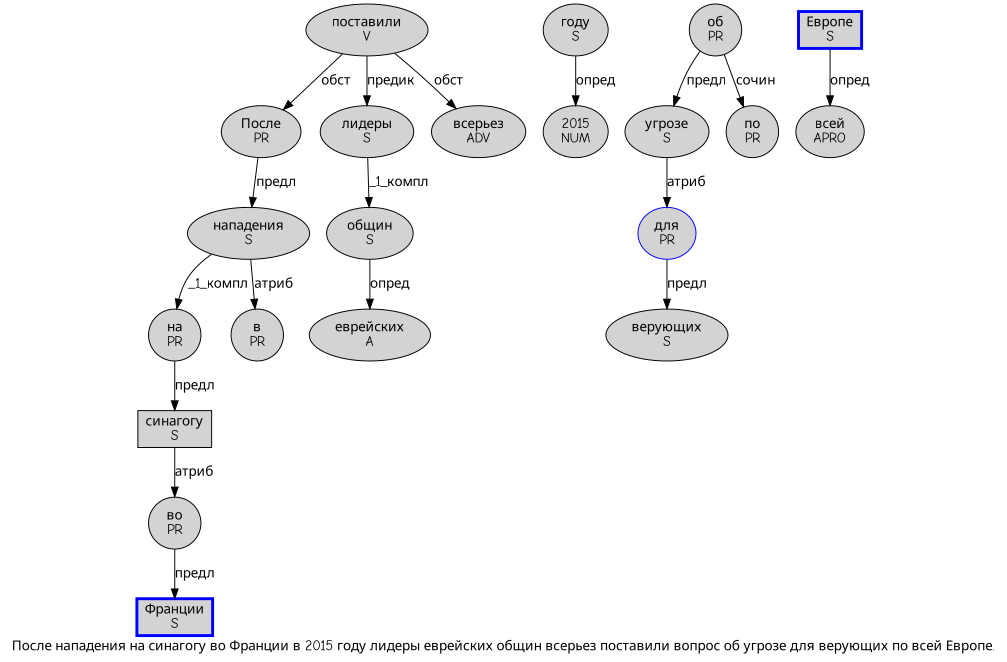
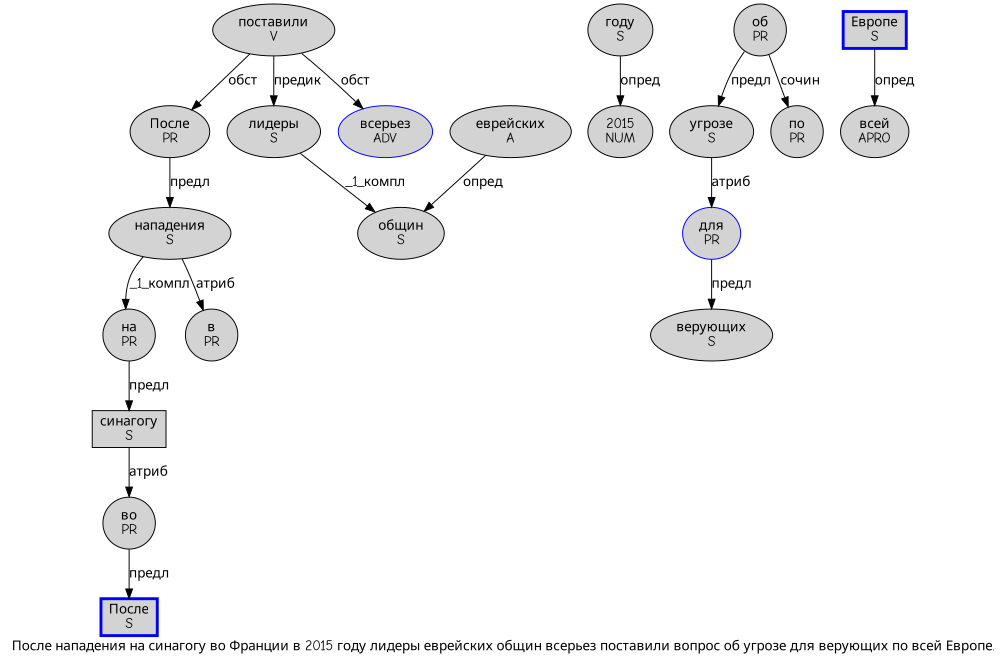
(479, 132) -> (385, 132)
(370, 279) -> (459, 180)
(175, 617) -> (129, 617)
